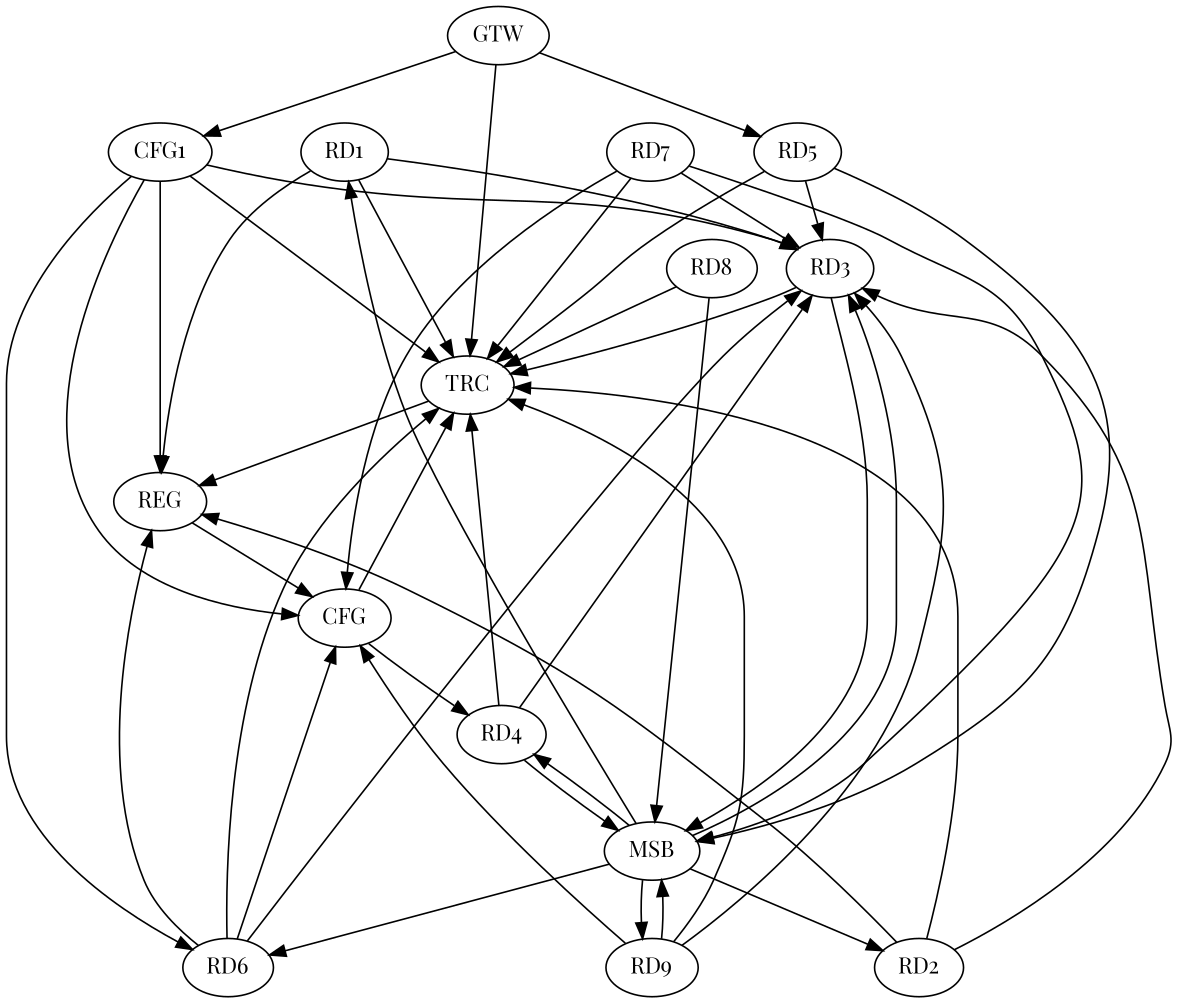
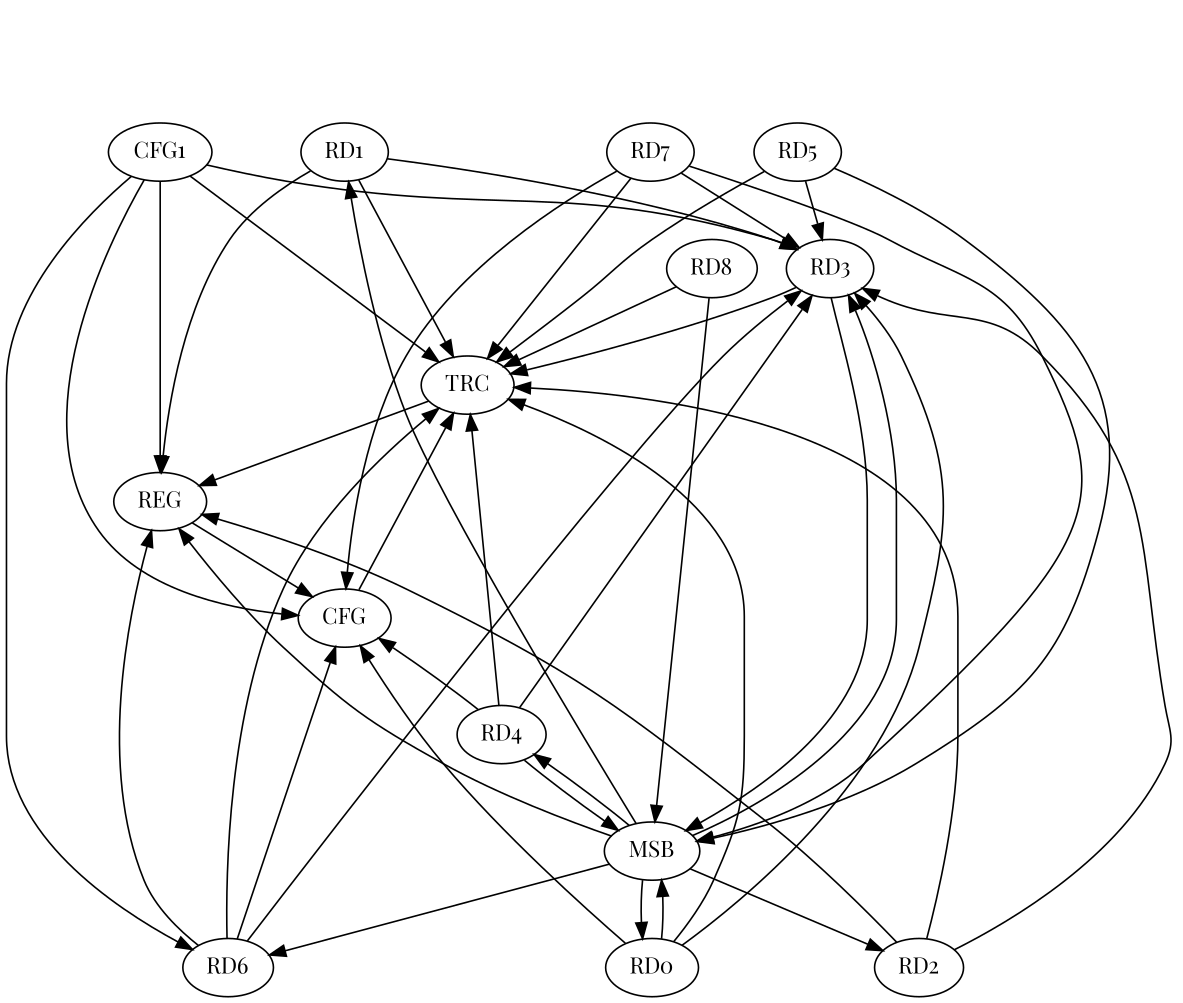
(498, 36) -> none
(411, 675) -> (436, 678)
none -> (376, 724)
(652, 968) -> (652, 968)
